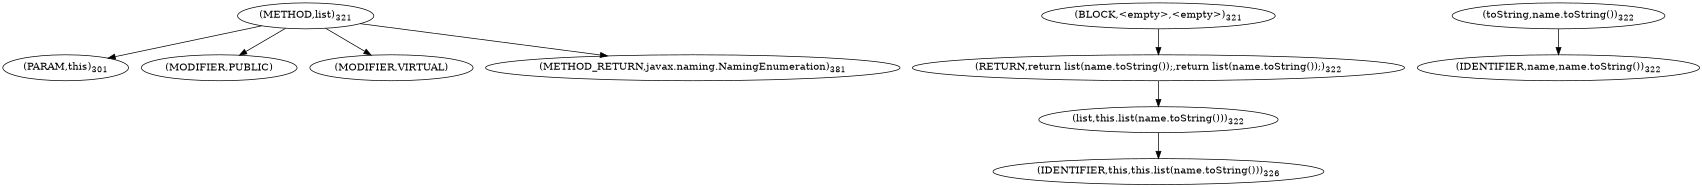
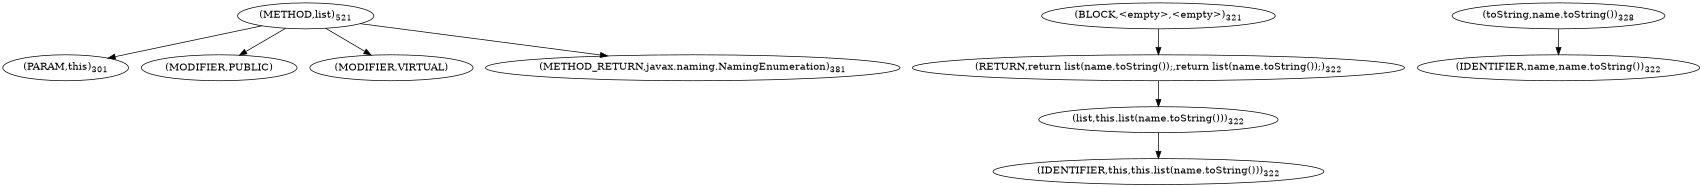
(344, 15) -> (344, 15)
(1626, 15) -> (1626, 15)
(1272, 170) -> (1272, 170)
